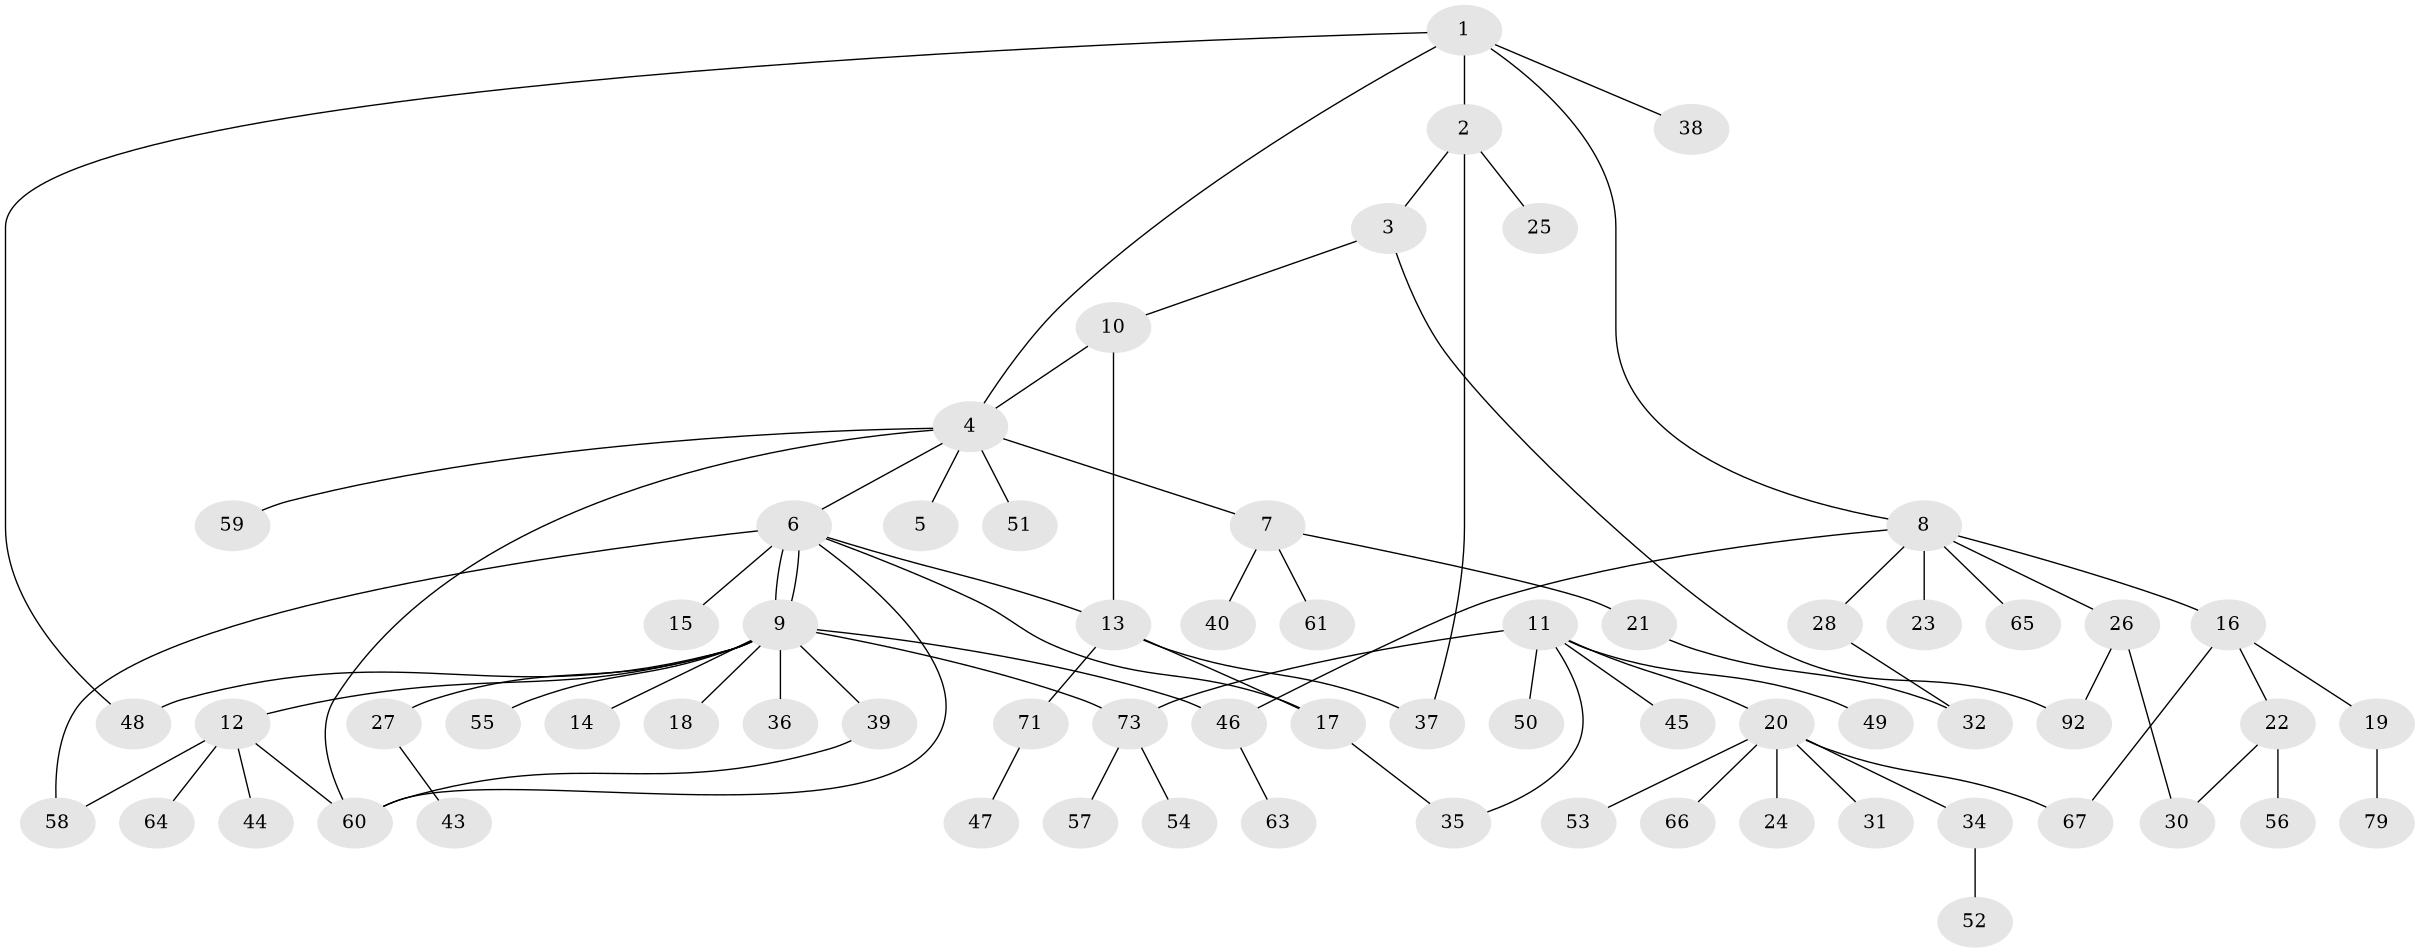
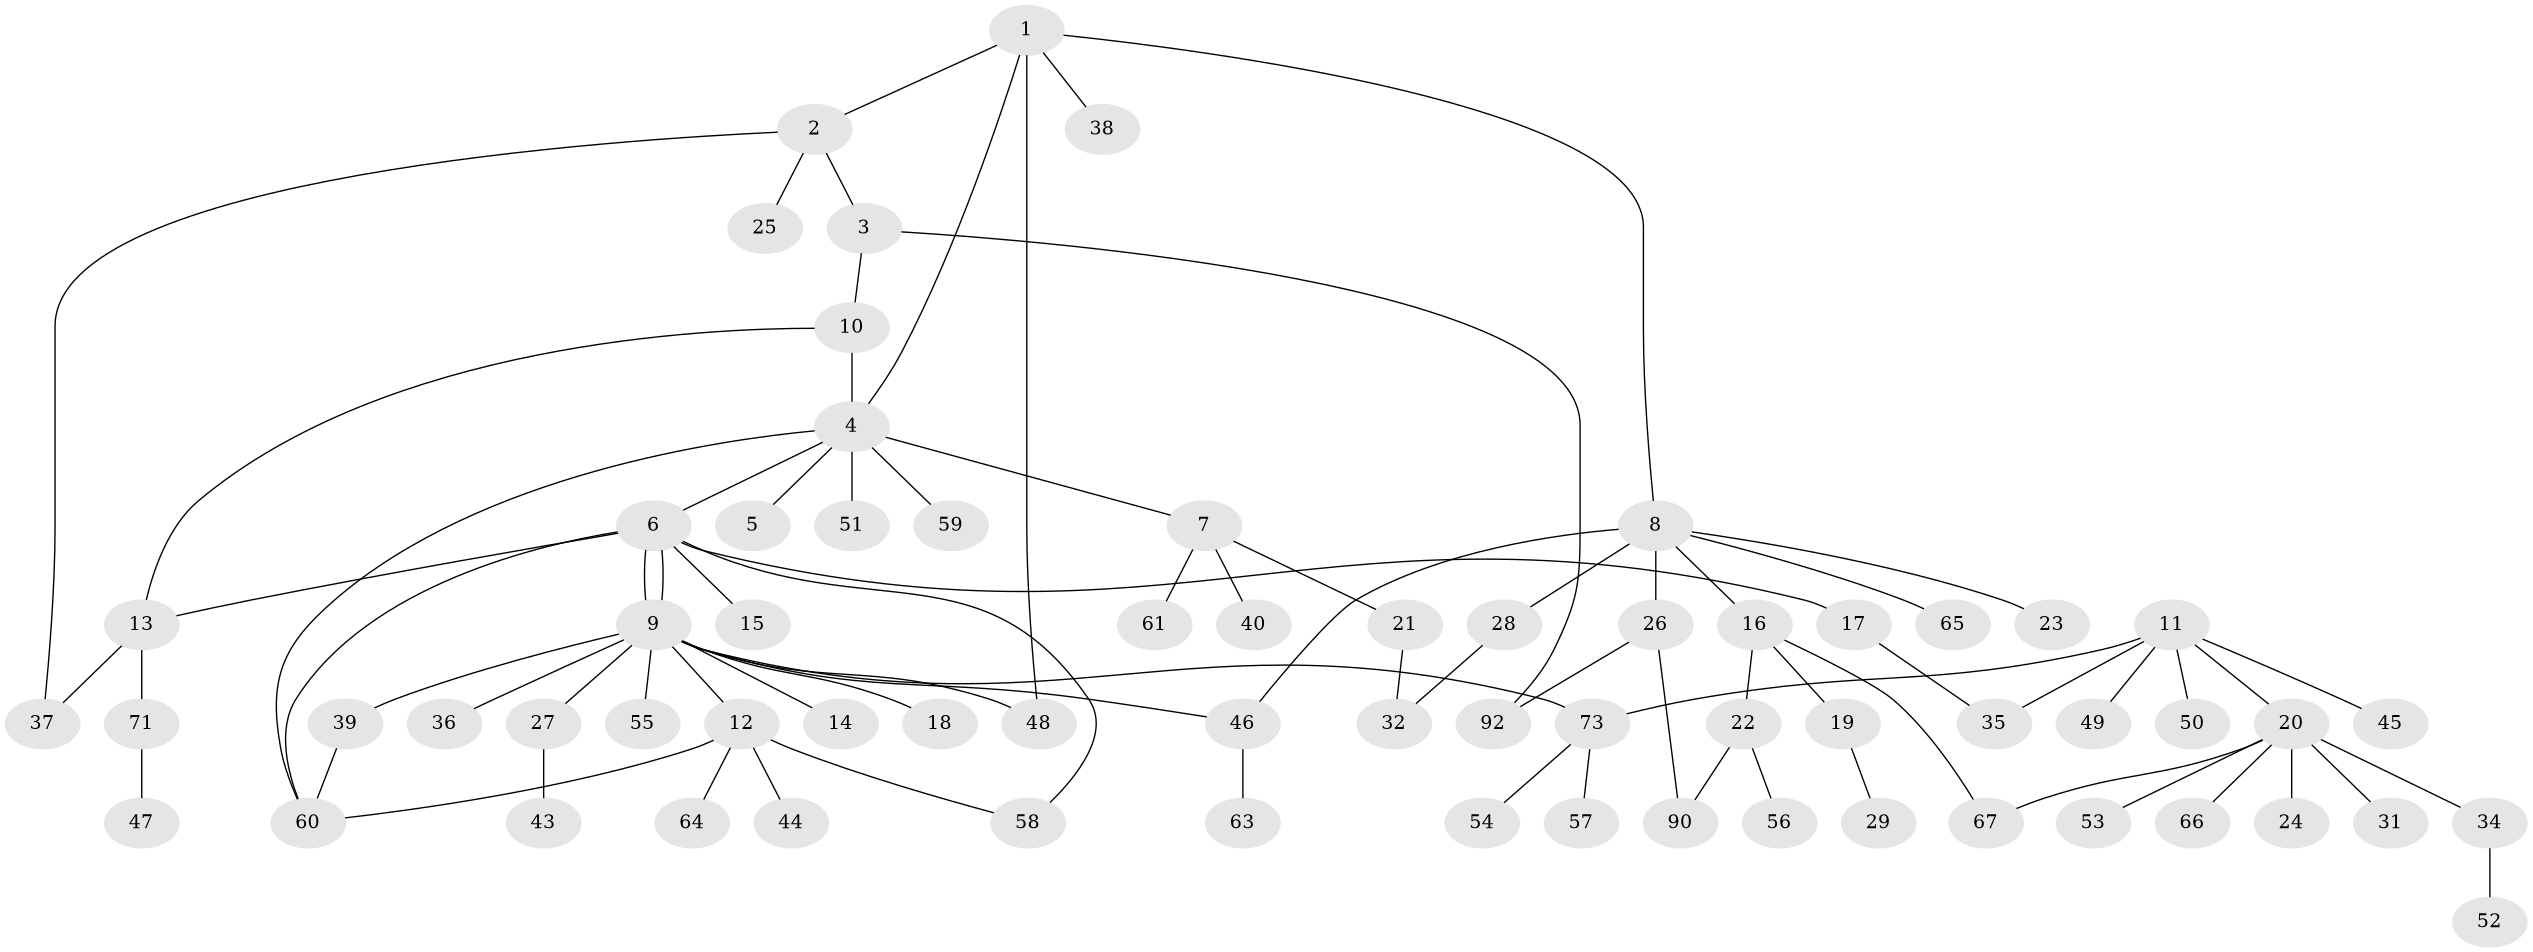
(1222, 674) -> none
(2177, 823) -> (1681, 823)
(2377, 823) -> (1879, 823)
